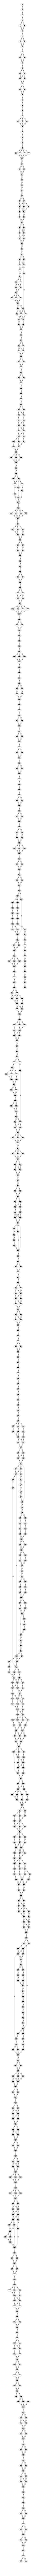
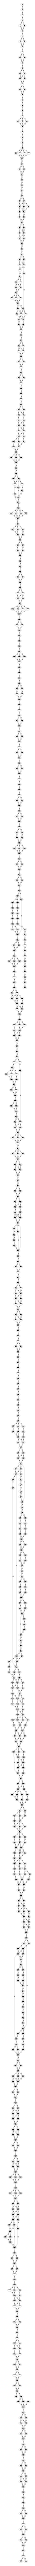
(21, 497) -> (20, 494)
